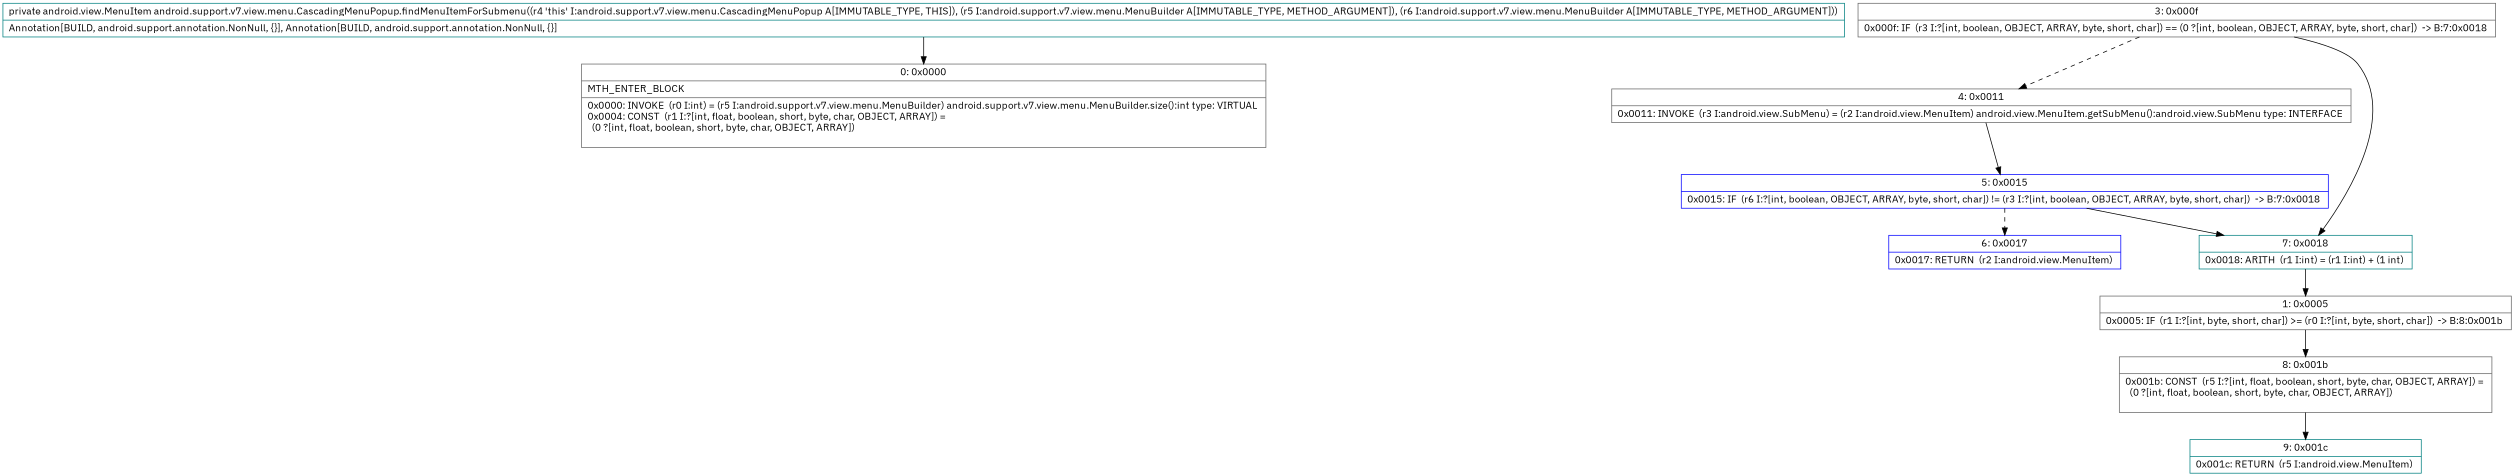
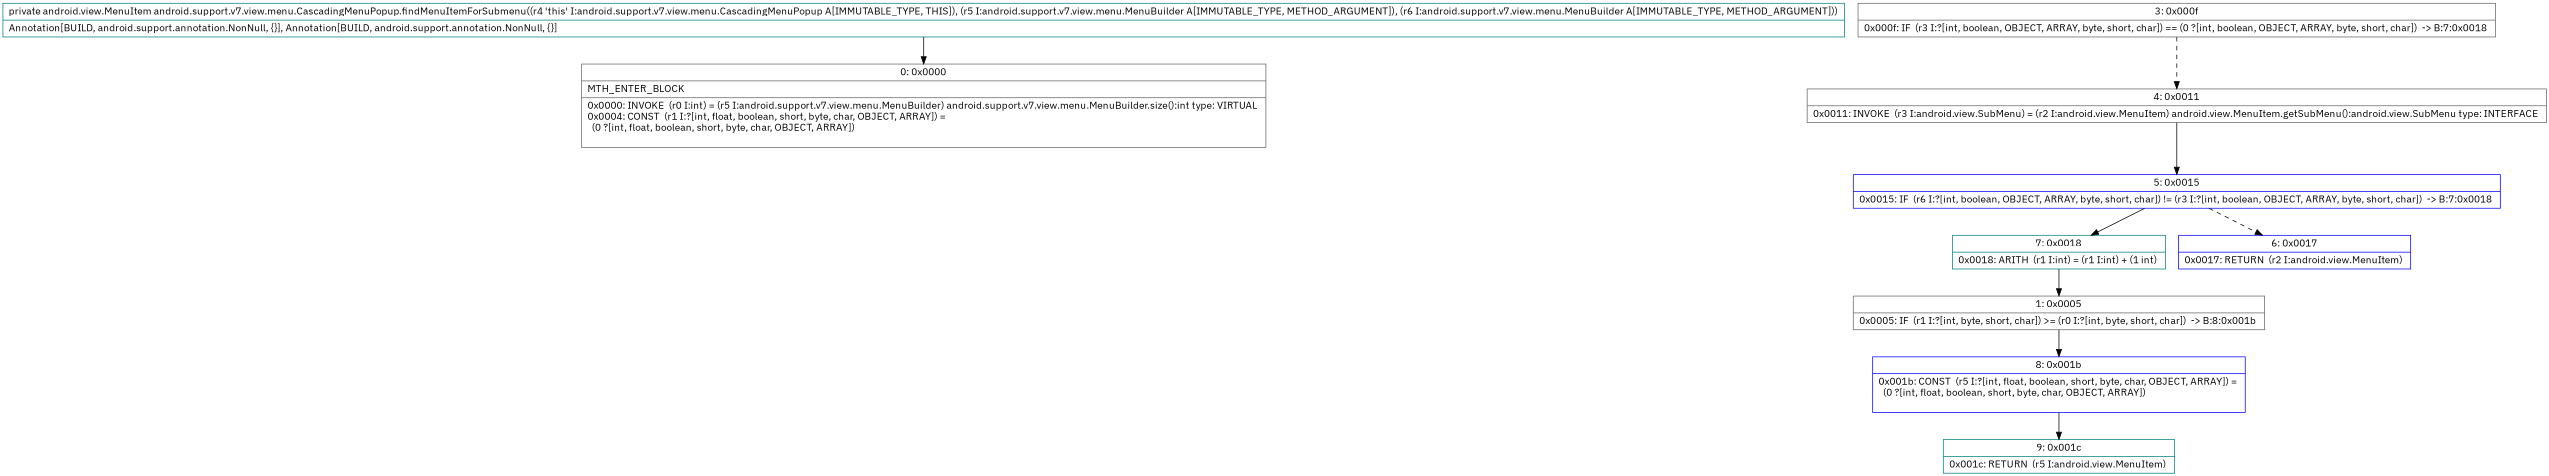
(2372, 116) -> none
(2306, 385) -> (2059, 385)
